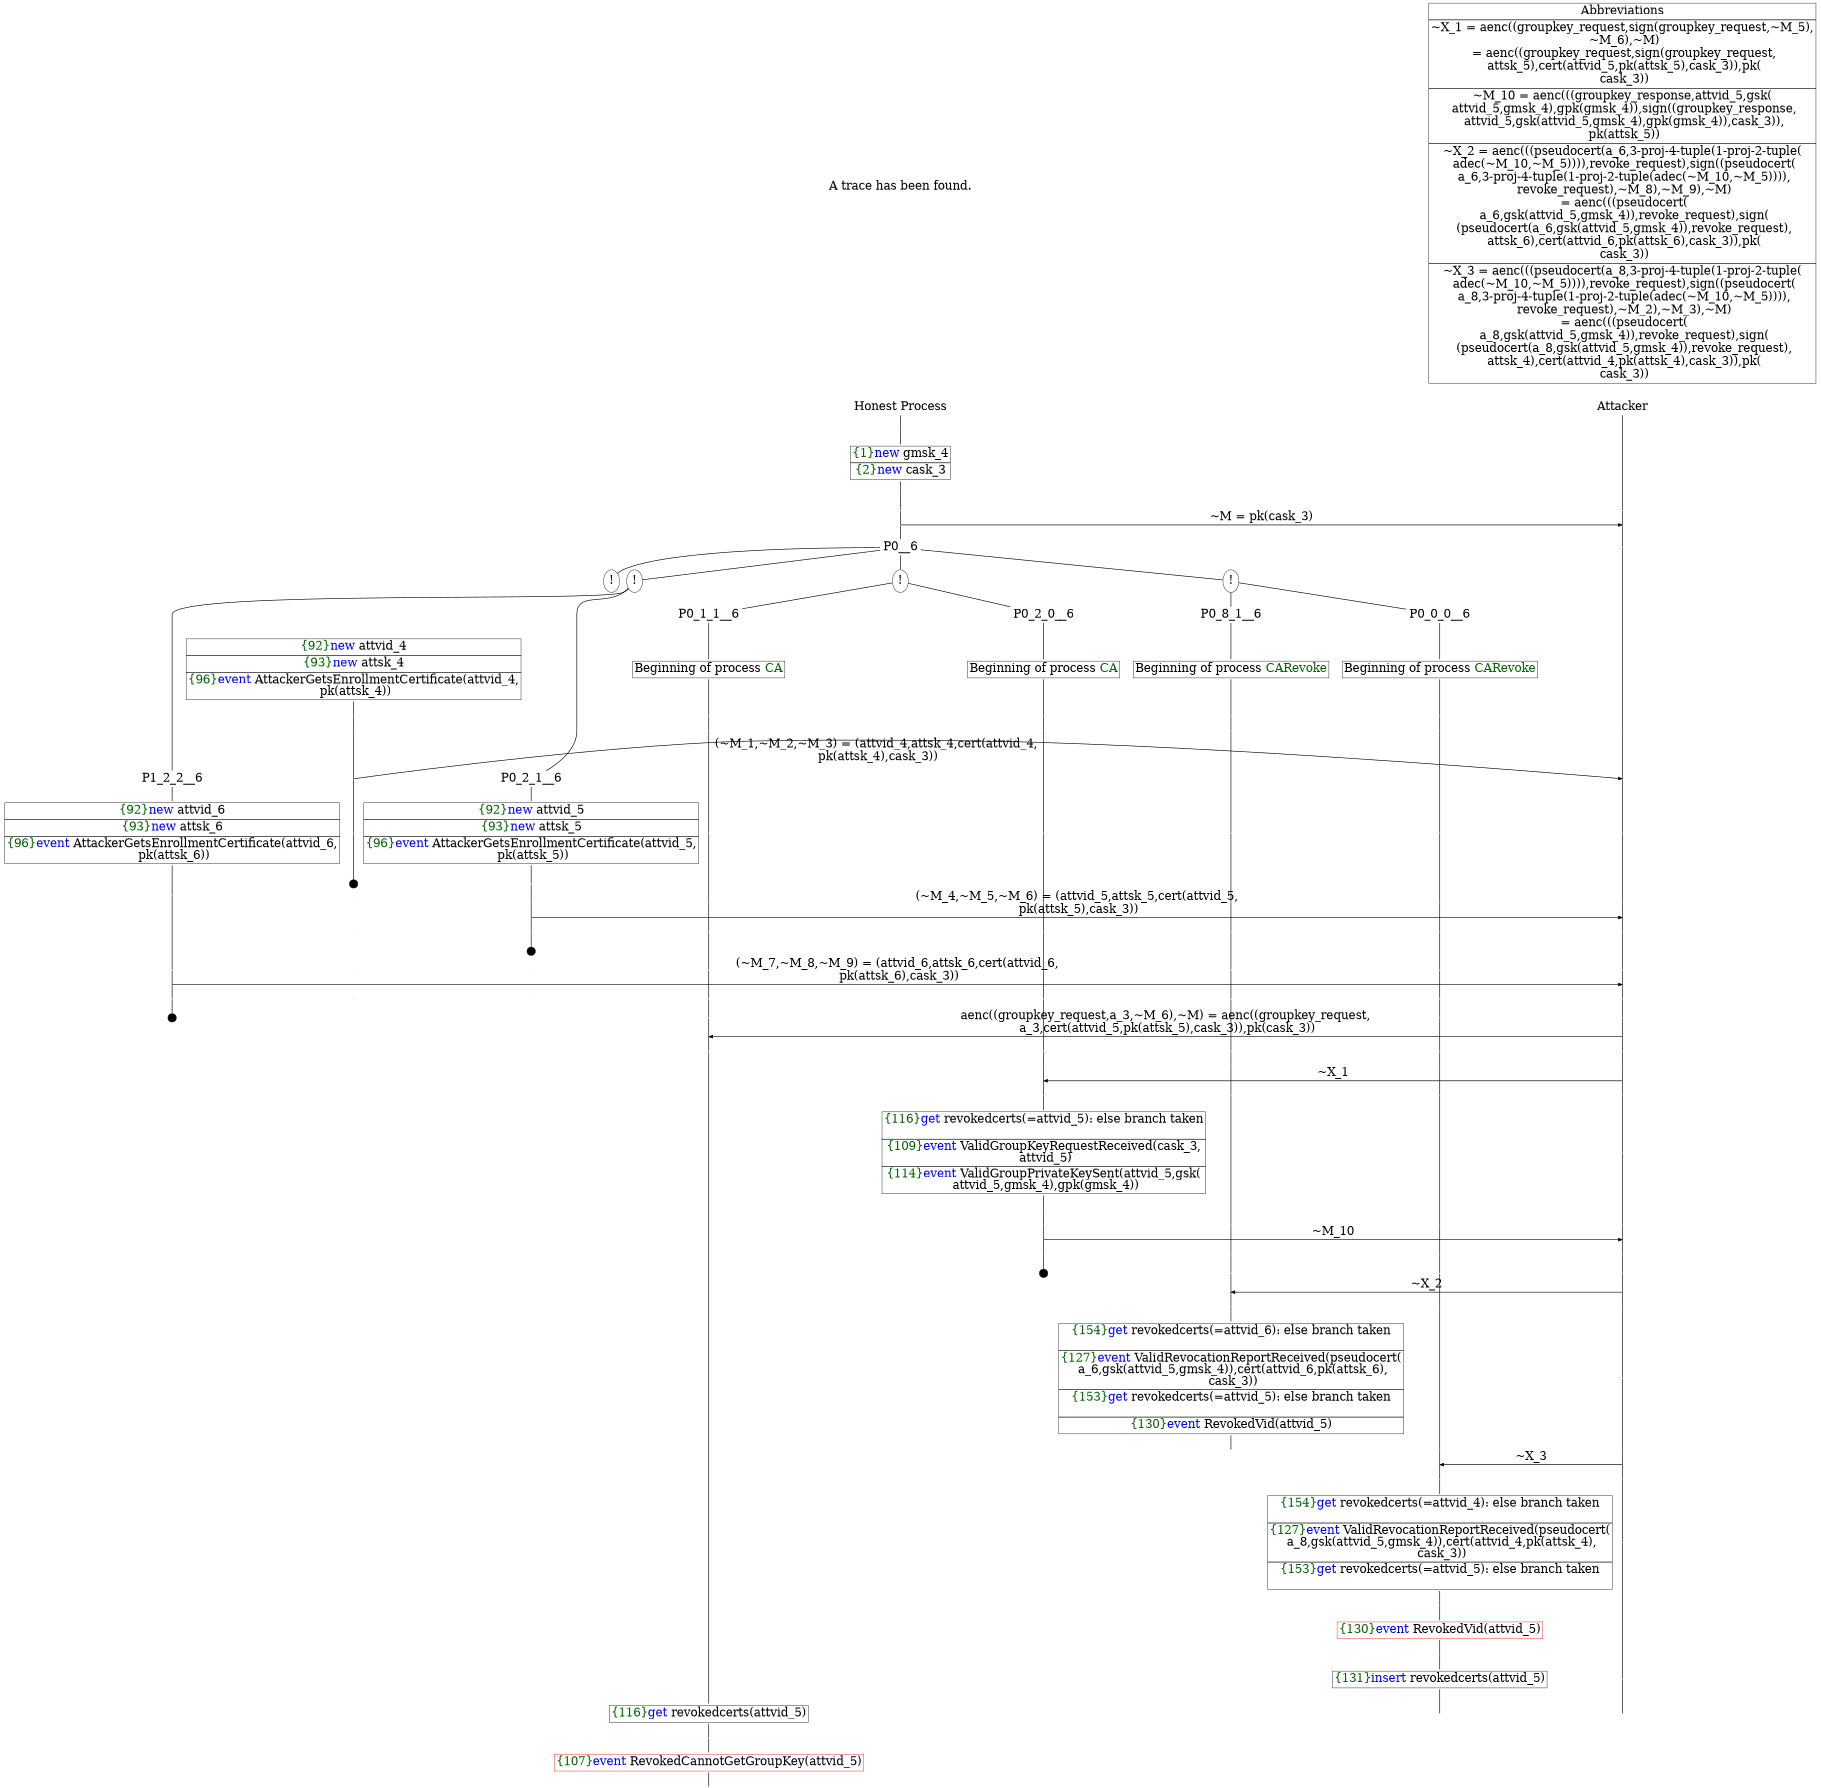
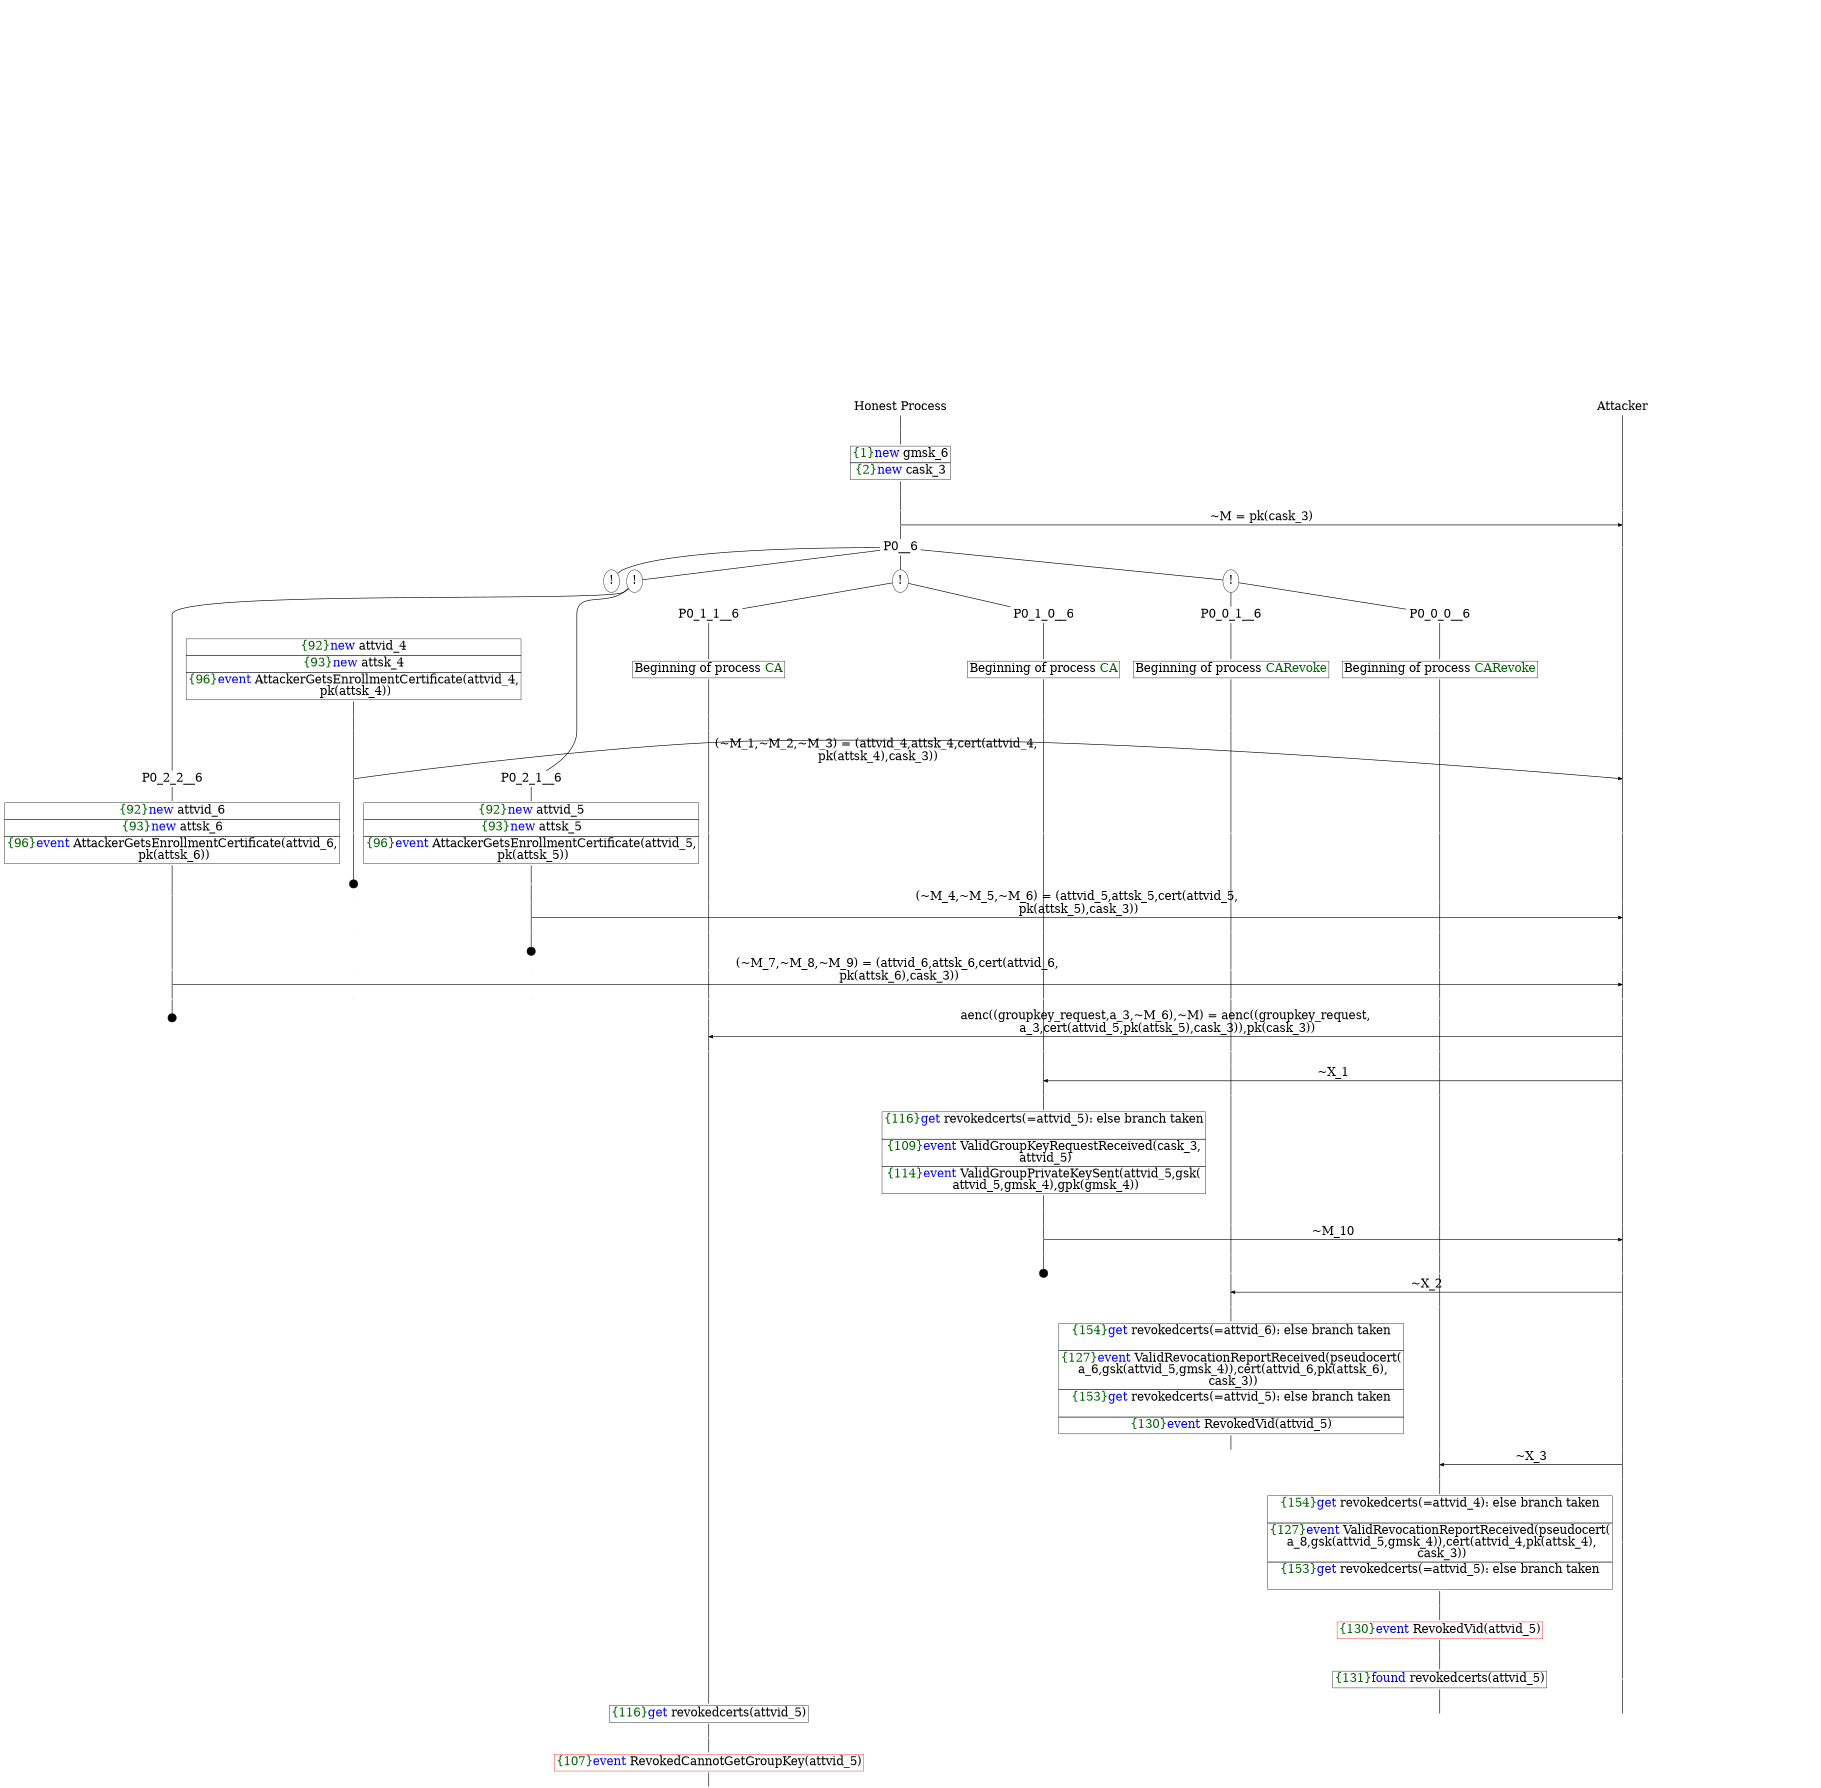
(900, 193) -> none
(1622, 193) -> none
(926, 454) -> (926, 454)
(1044, 615) -> (1044, 615)
(1231, 615) -> (1231, 615)
(172, 779) -> (172, 779)
(1391, 1679) -> (1391, 1679)
